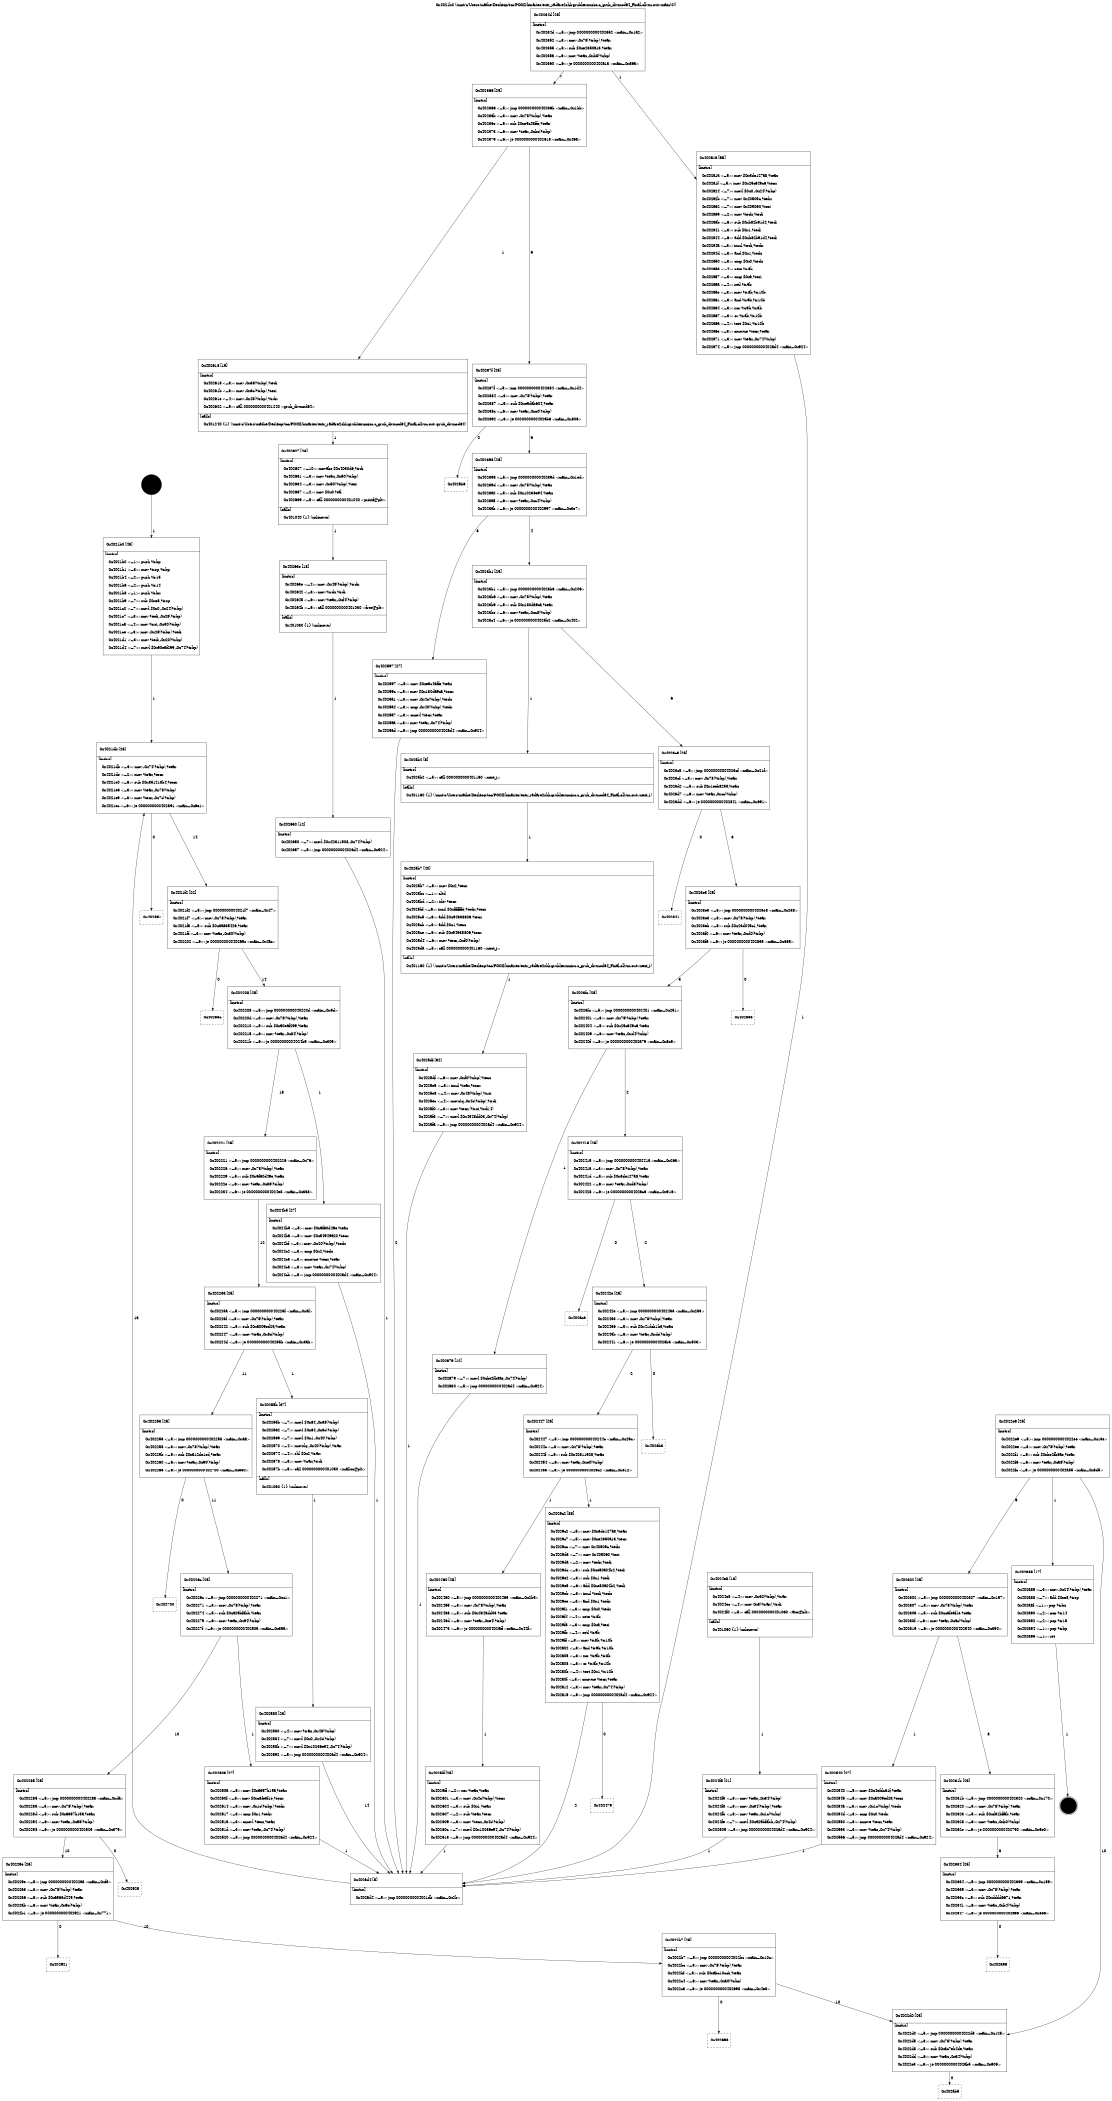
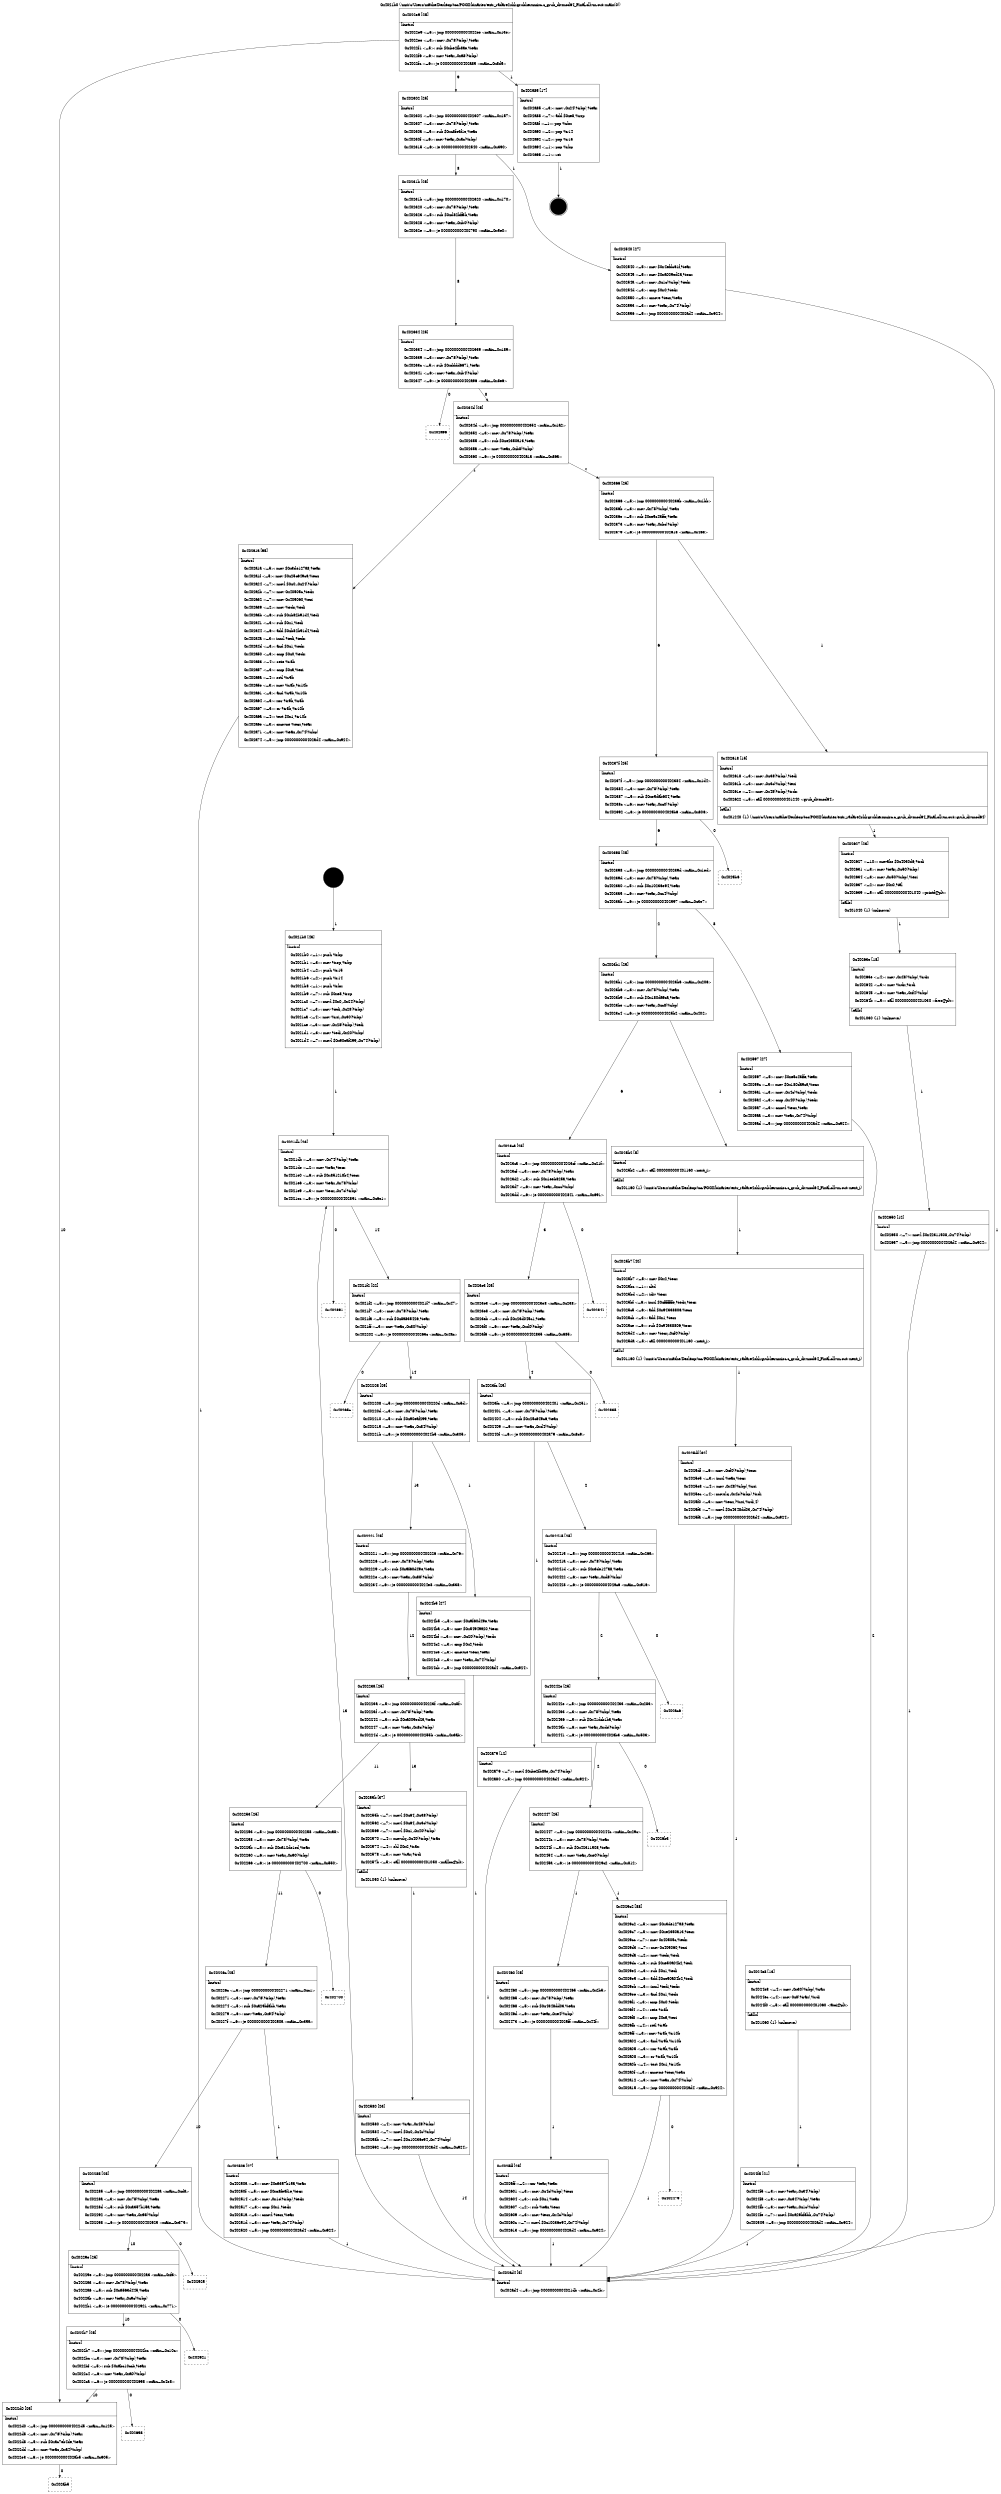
none -> (483, 394)
(531, 531) -> (658, 924)
(679, 980) -> (531, 1373)
(292, 1374) -> (413, 1767)
(575, 1806) -> (648, 2199)
